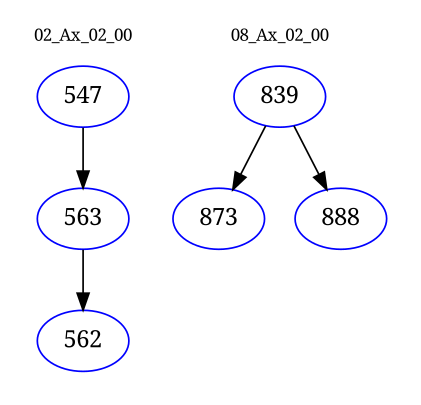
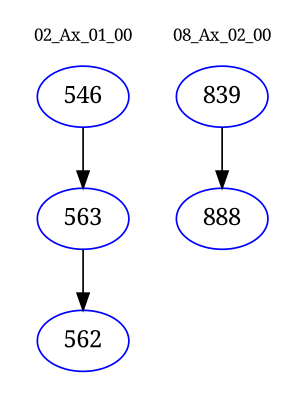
(83, 36) -> (83, 36)
(83, 97) -> (83, 97)
(219, 219) -> none
